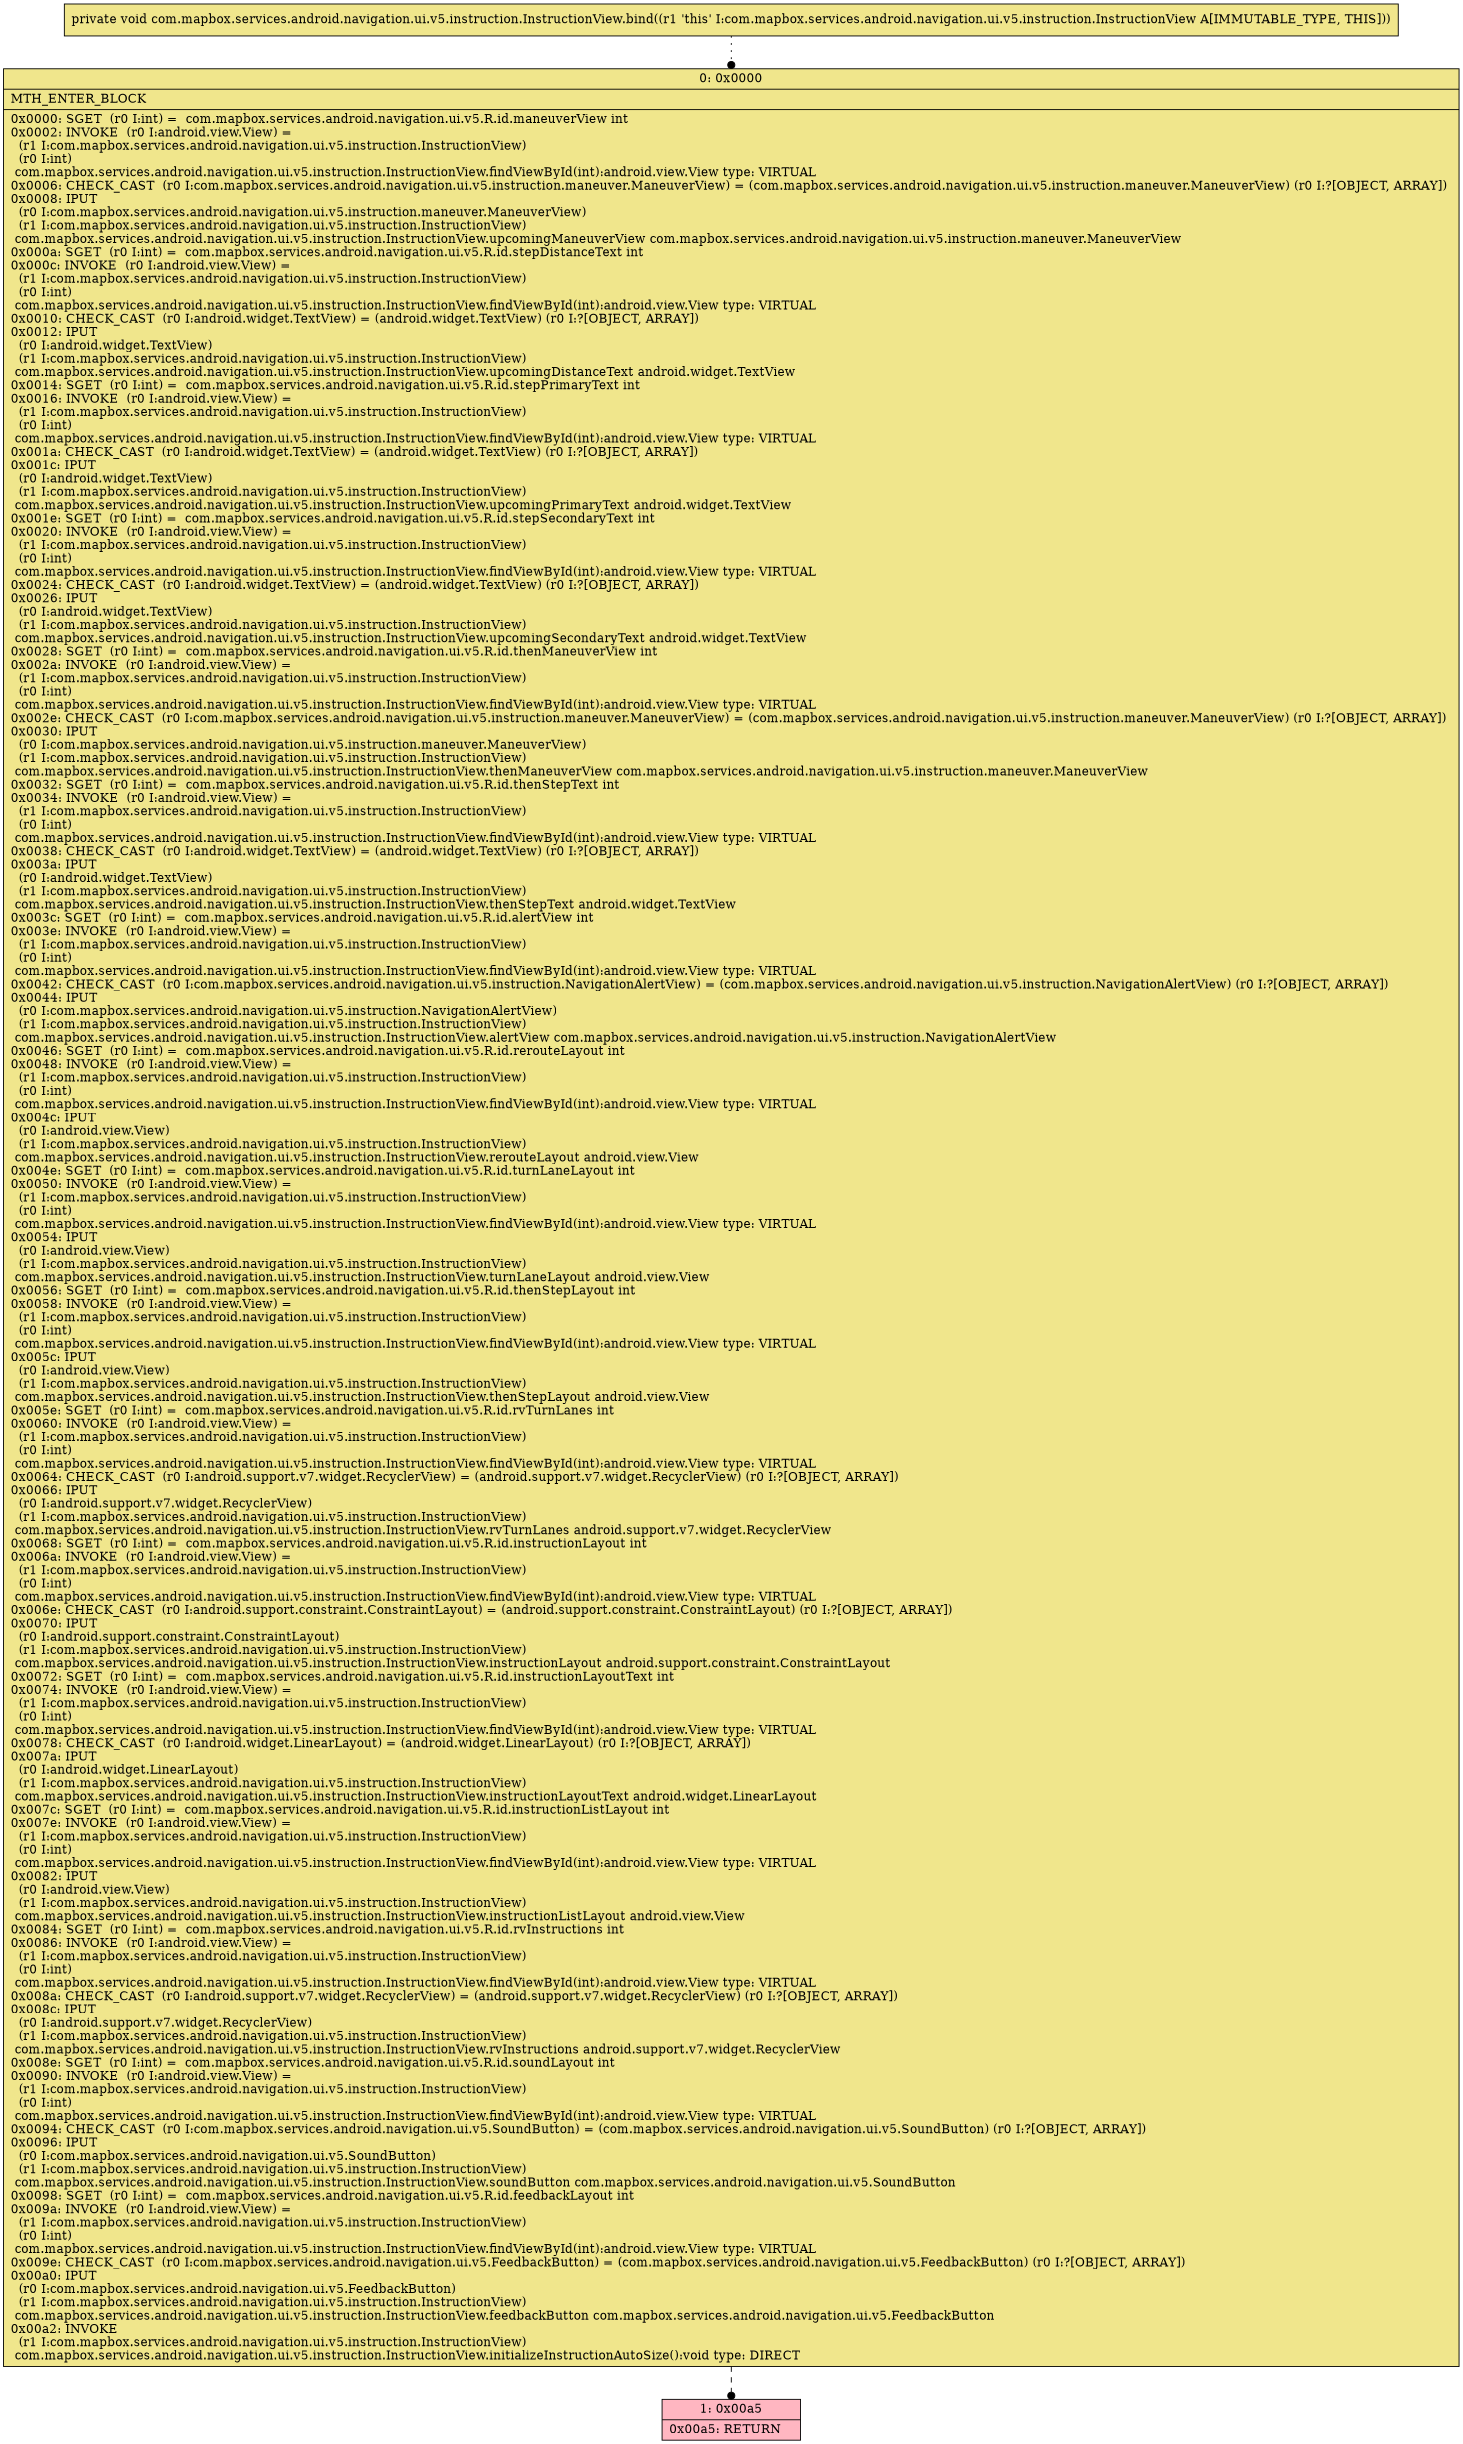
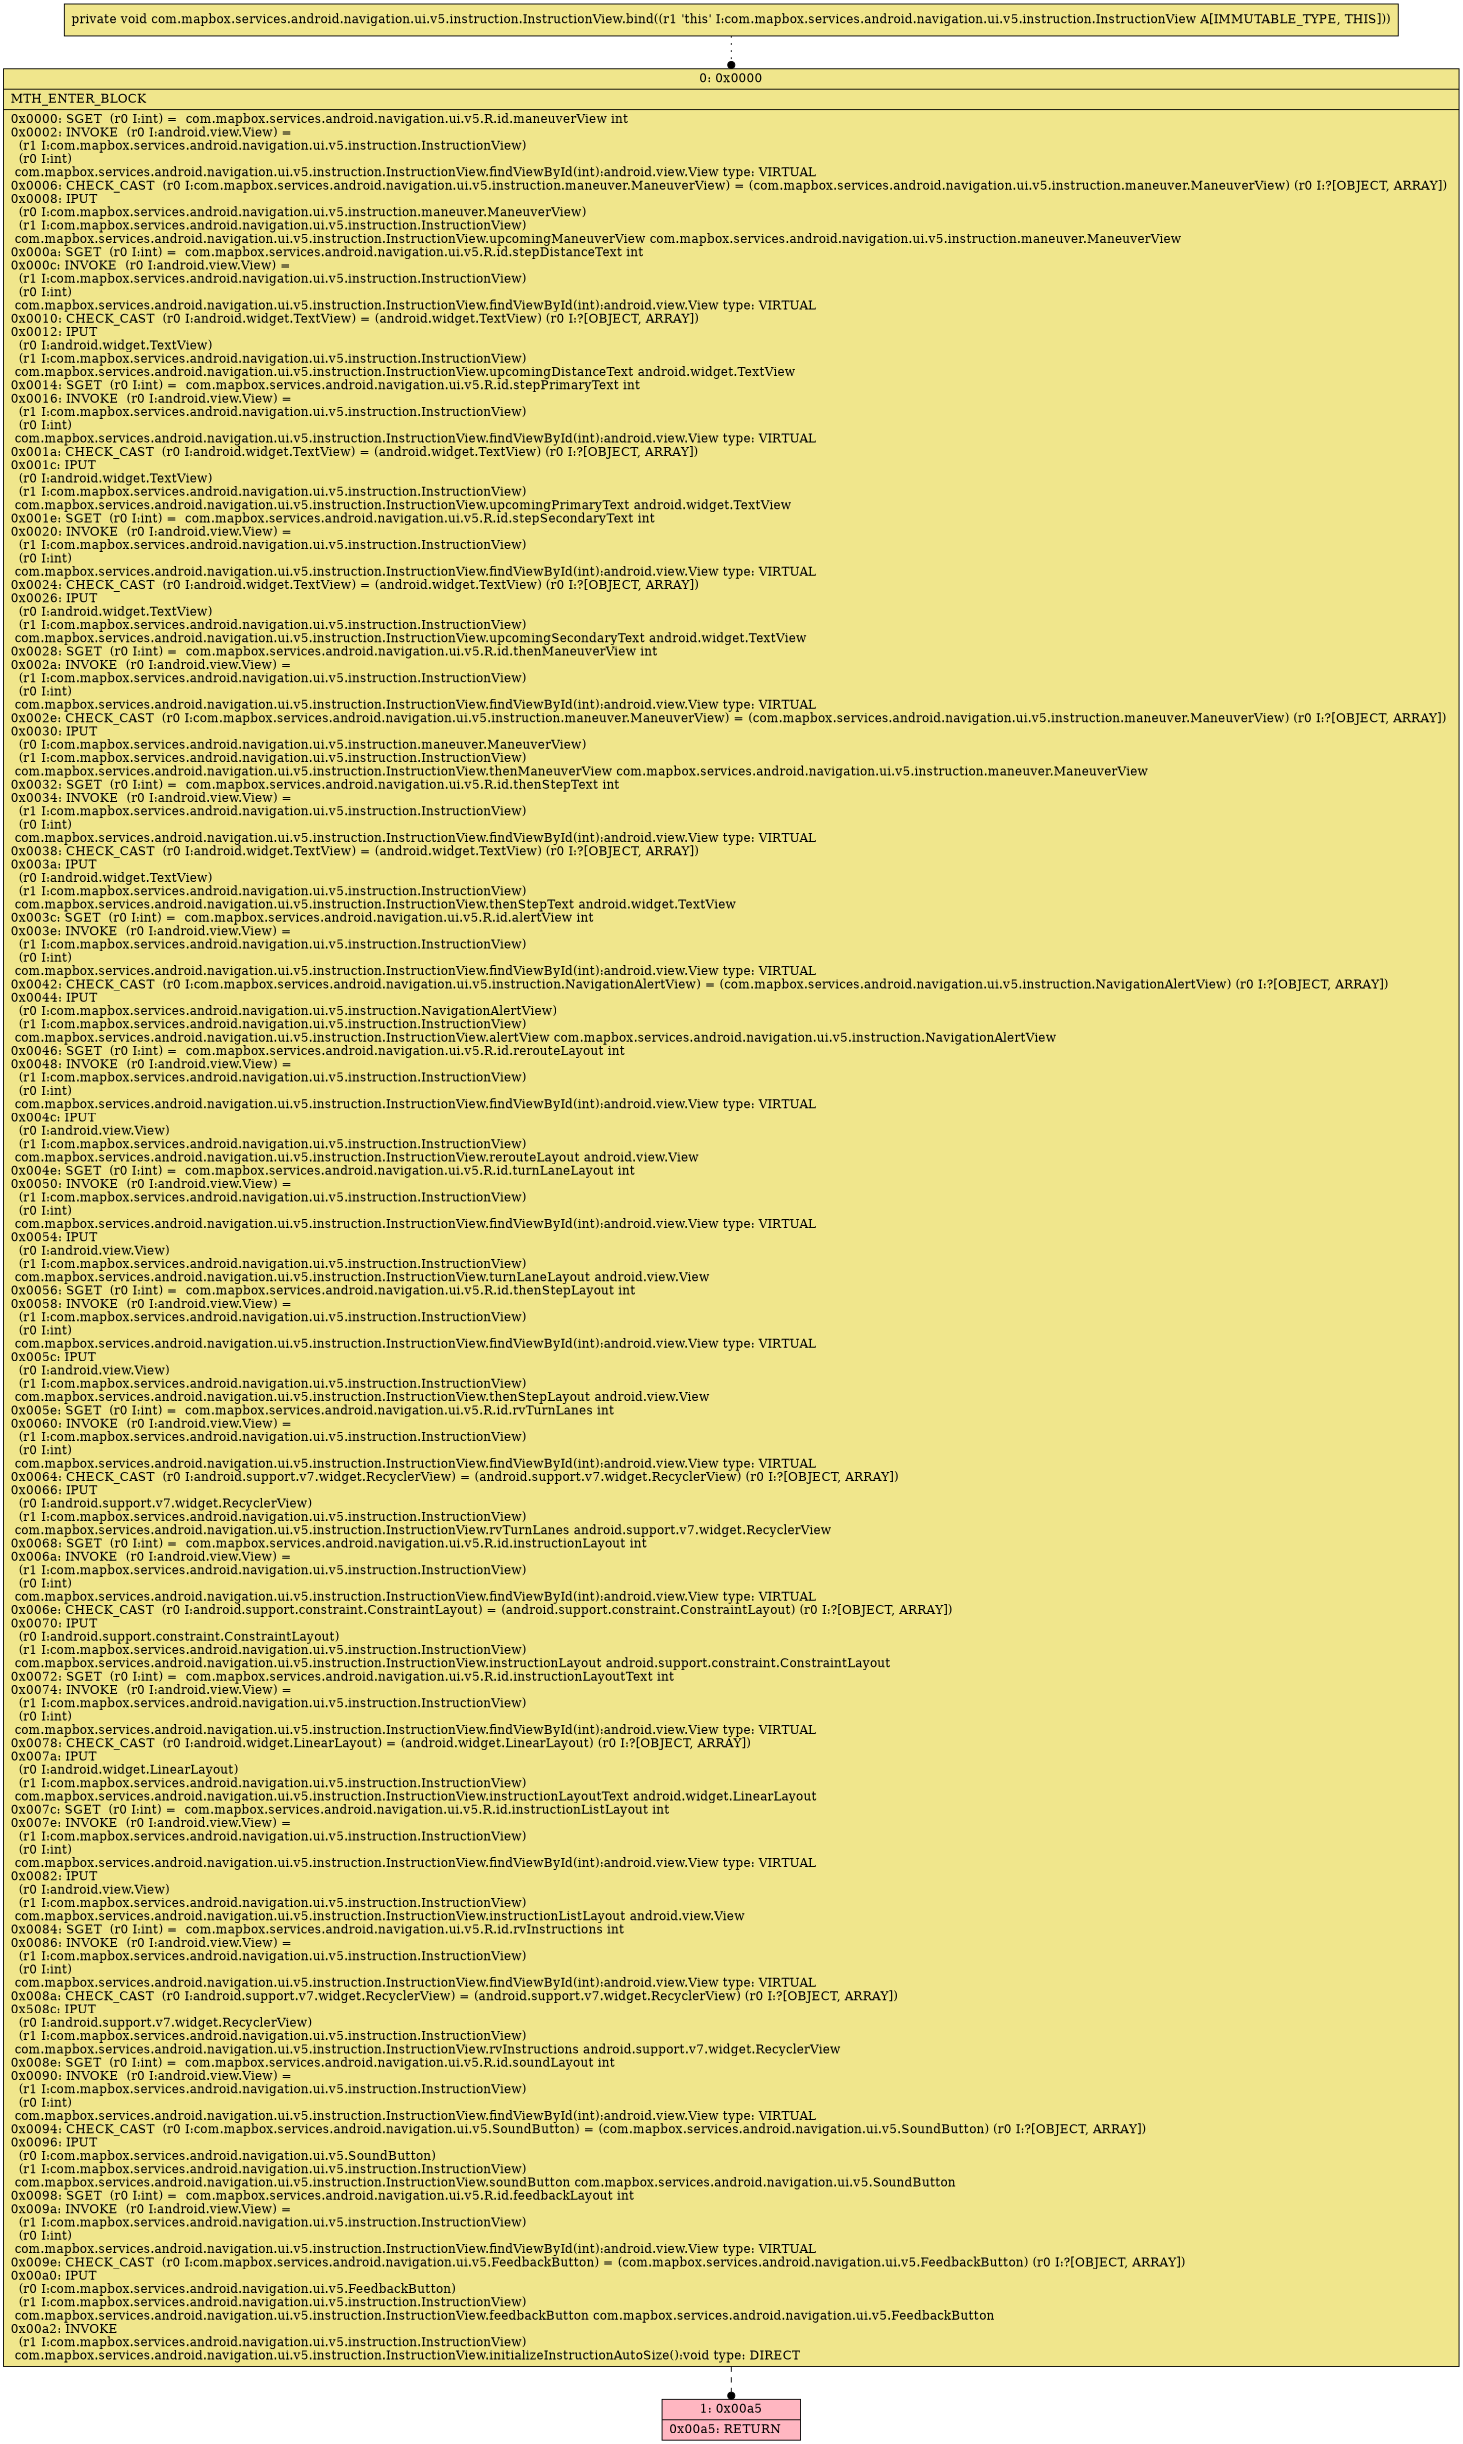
(58, 2010) -> (58, 2010)
